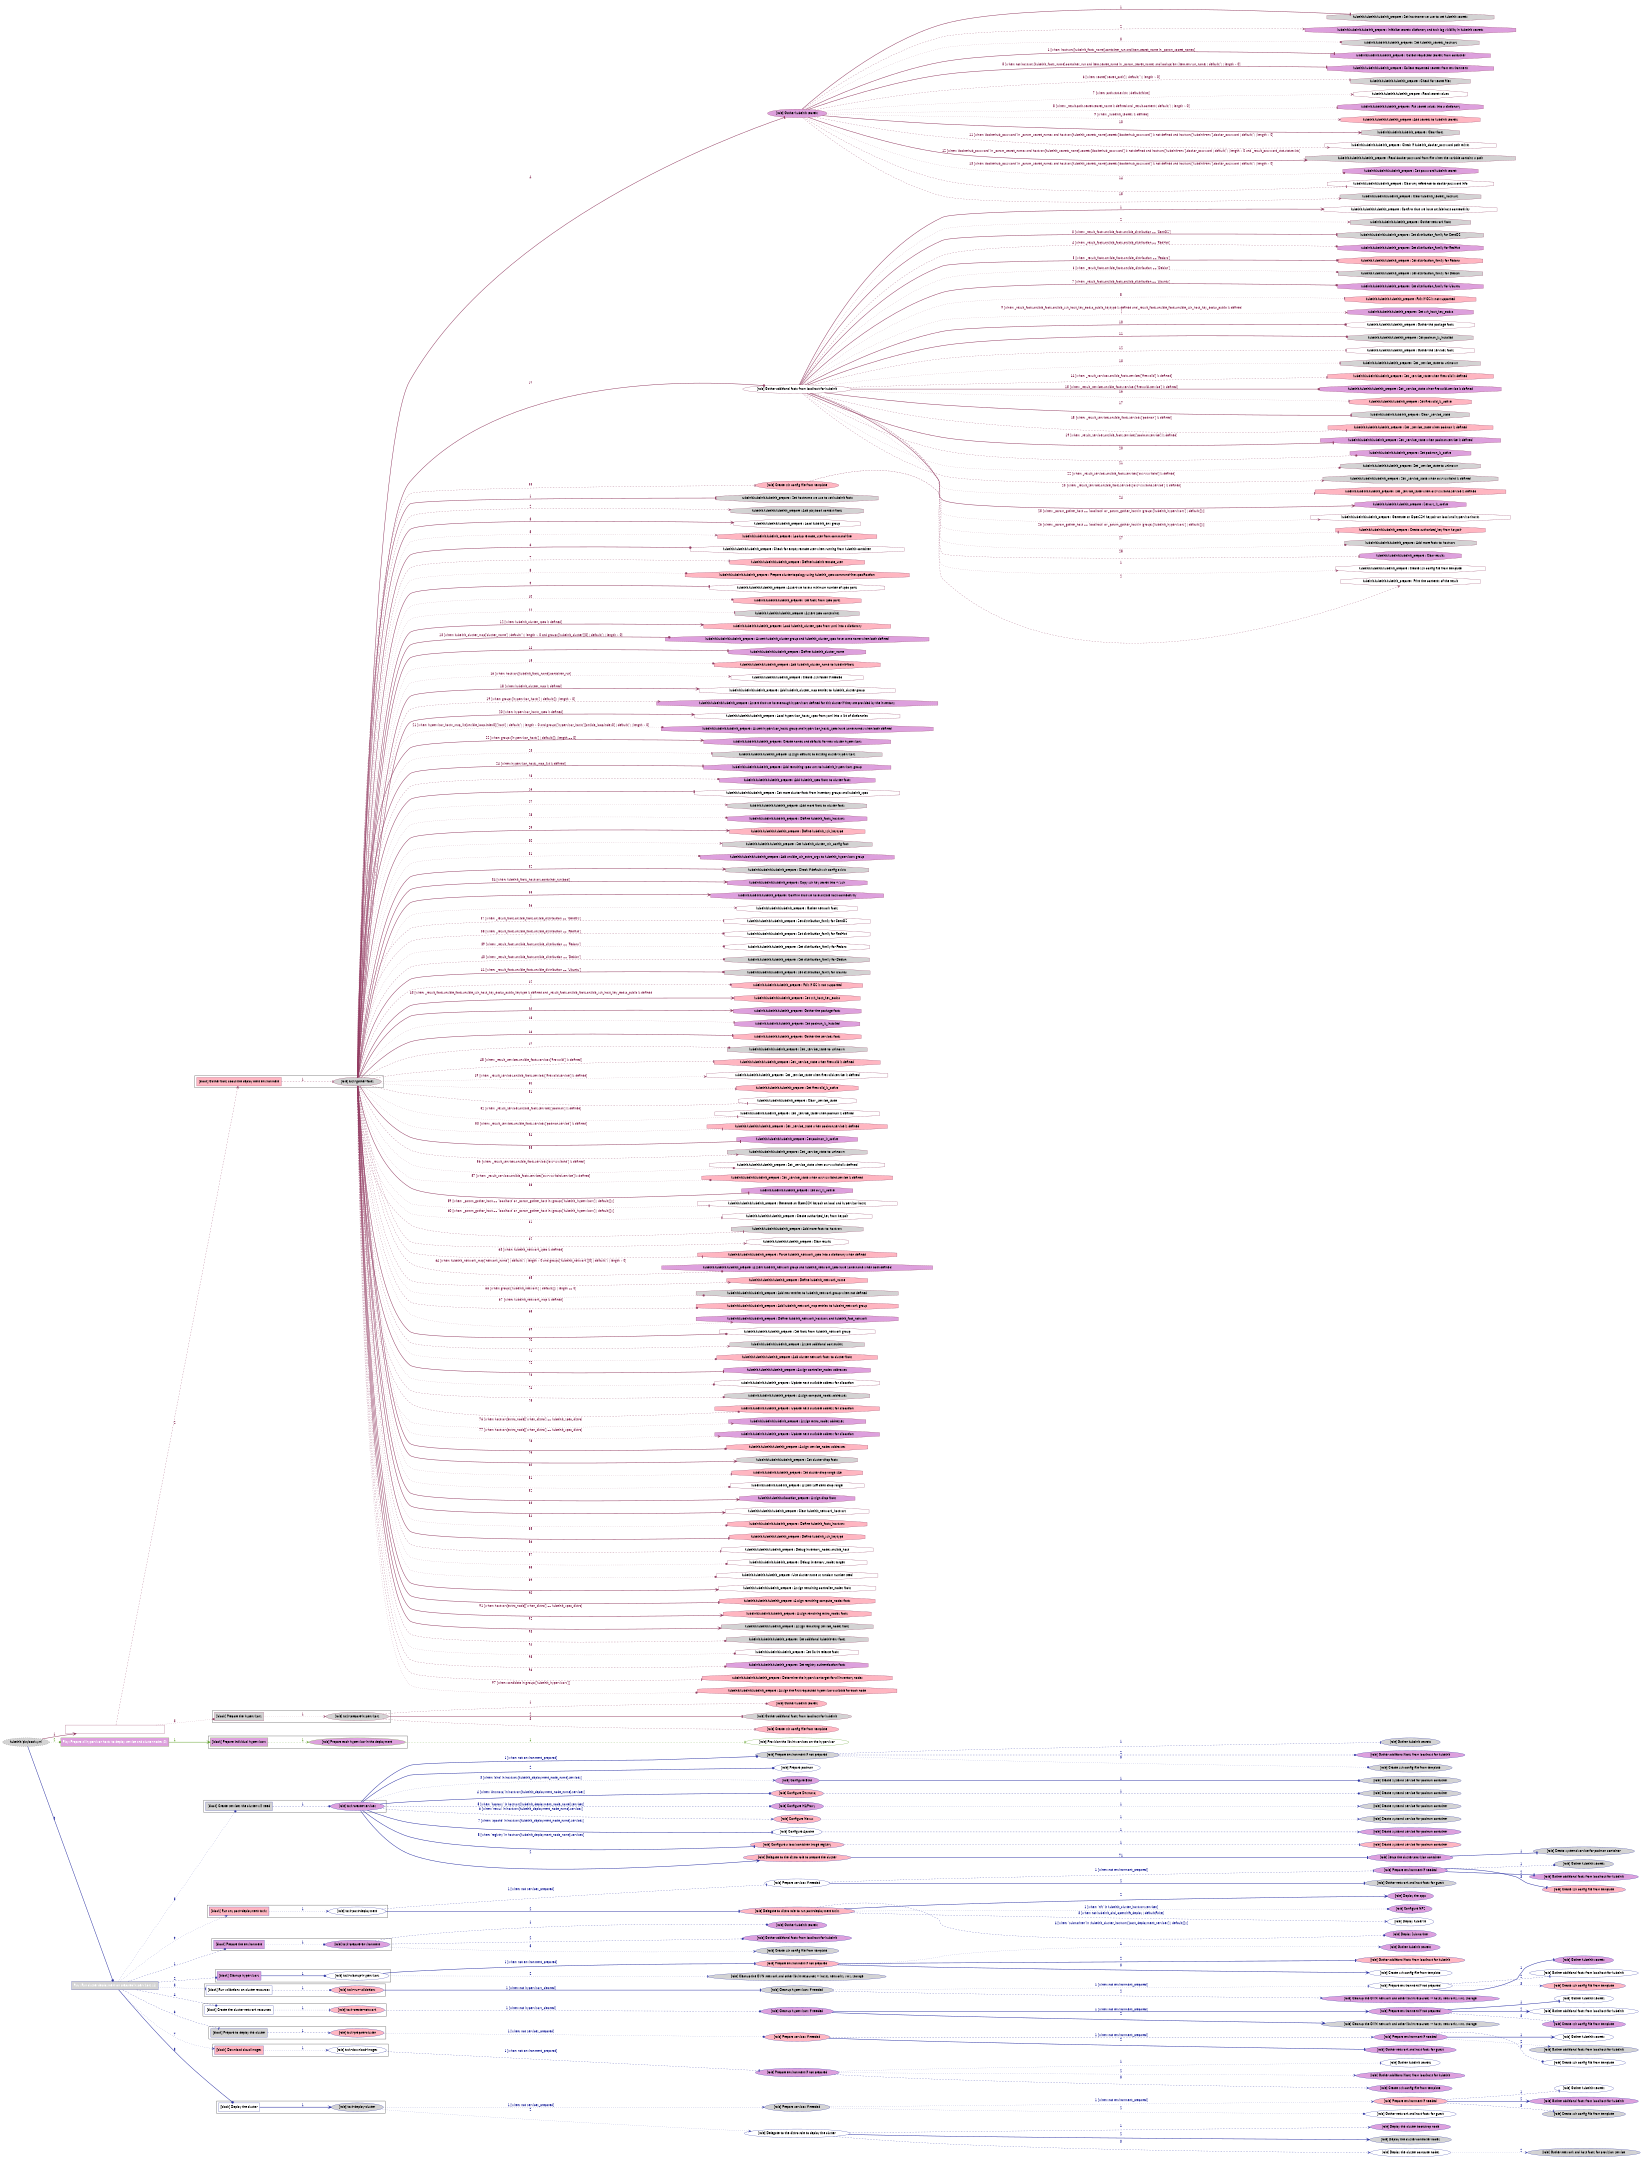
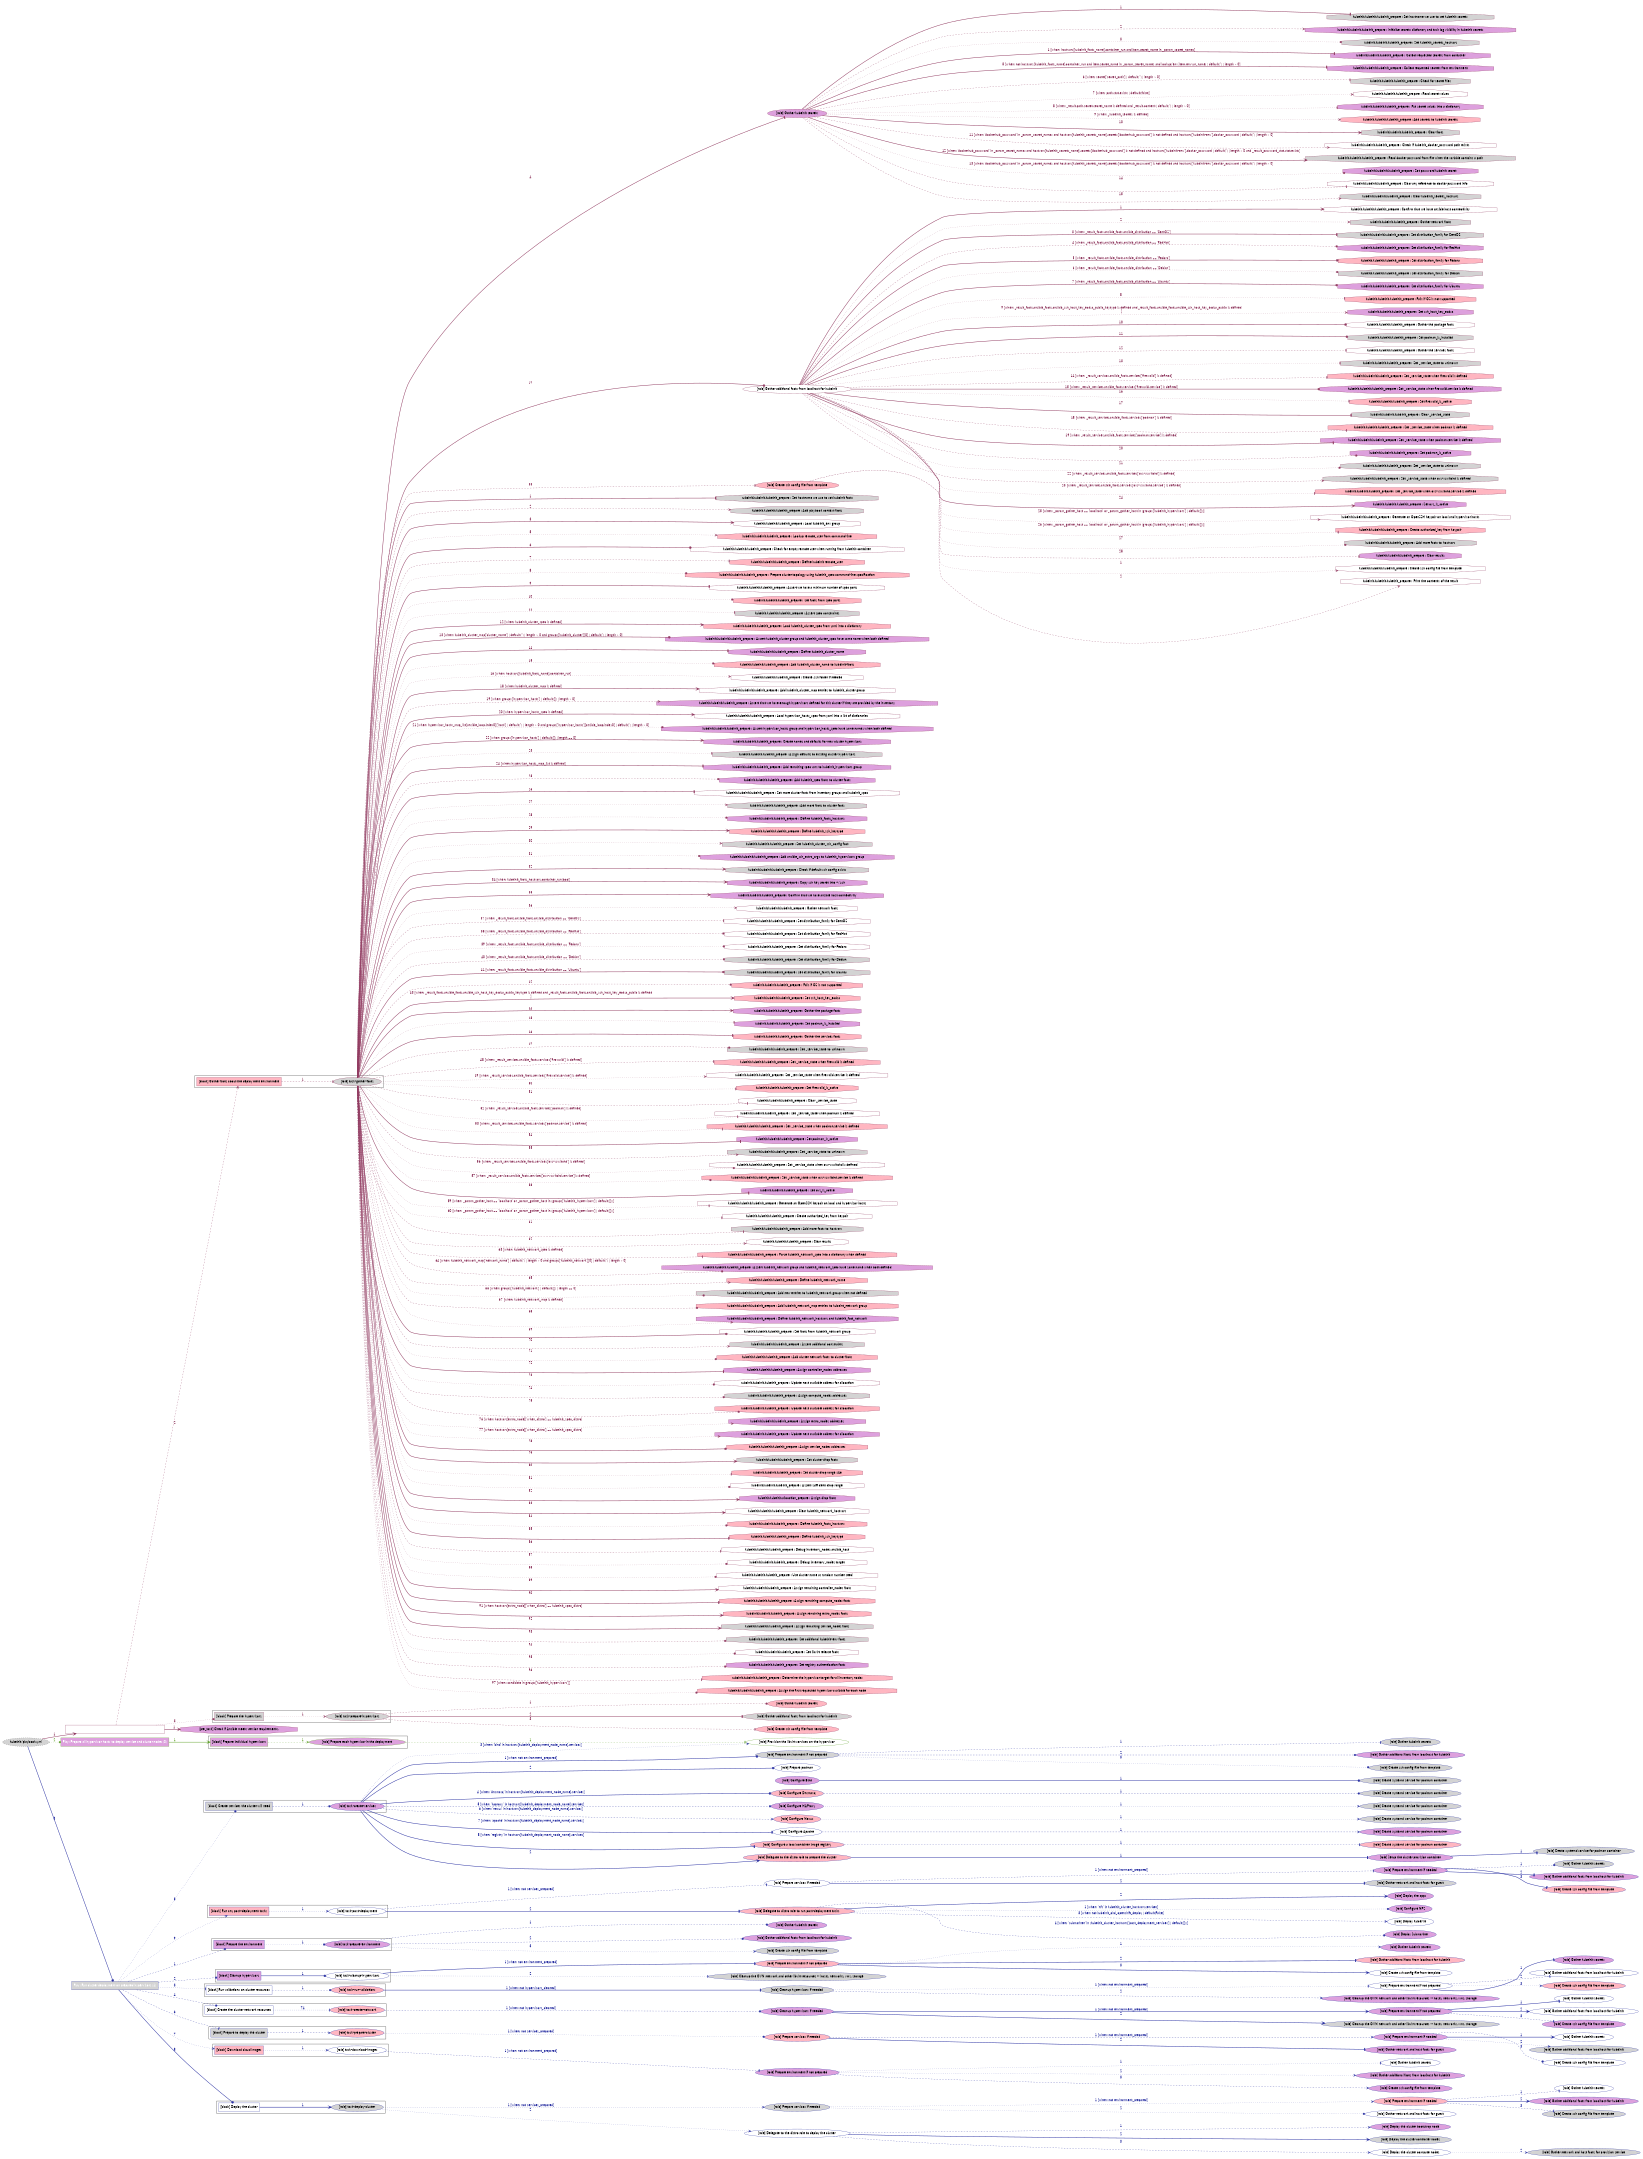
none -> (239, 1729)
(569, 1781) -> (544, 1751)
(1121, 1856) -> (1121, 1856)
(303, 2008) -> (303, 2008)
